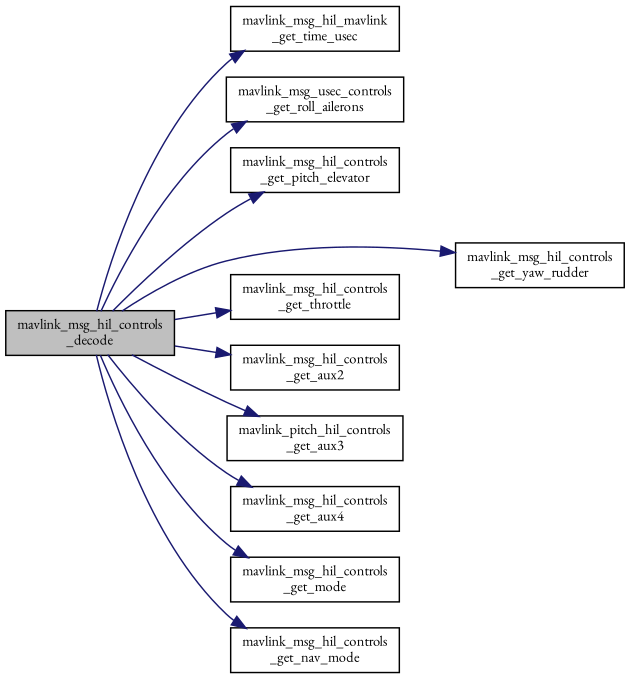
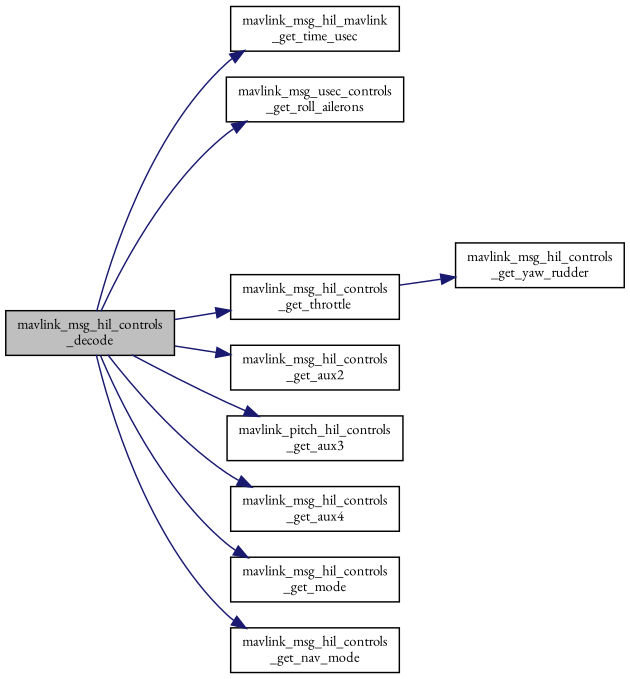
(315, 170) -> none
(275, 252) -> (420, 282)
